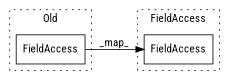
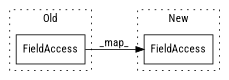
(179, 19) -> (179, 19)
